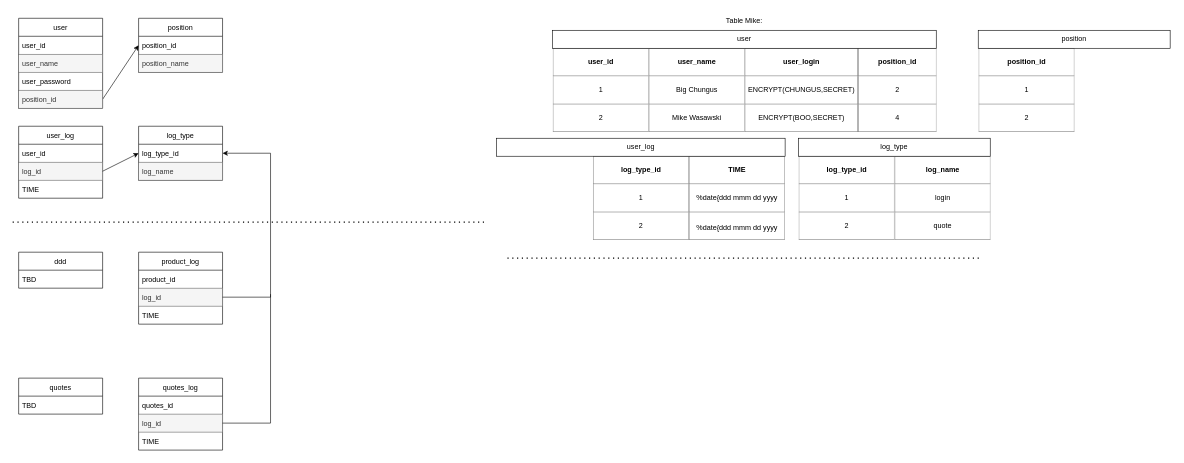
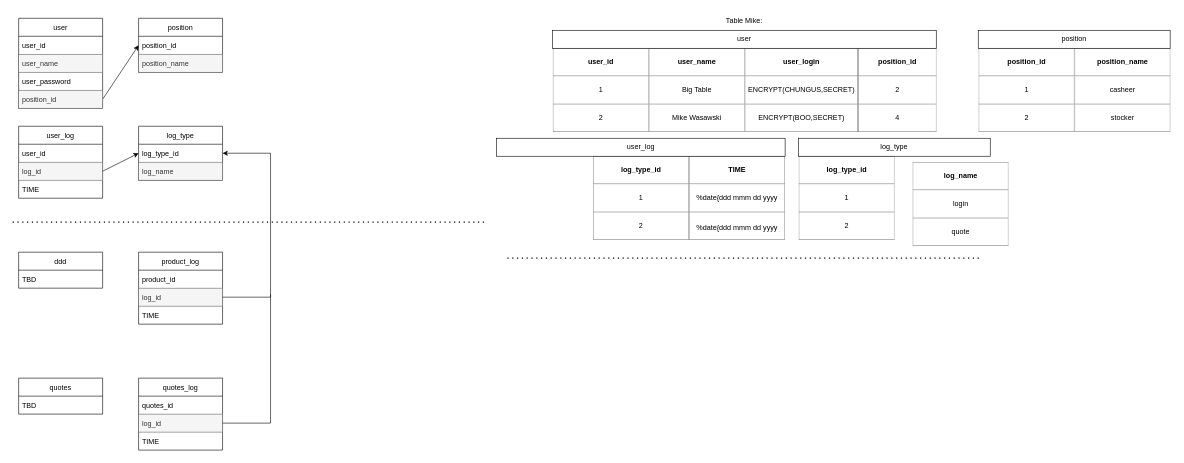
(672, 61) -> (672, 61)
none -> (1123, 90)
(943, 198) -> (961, 204)
